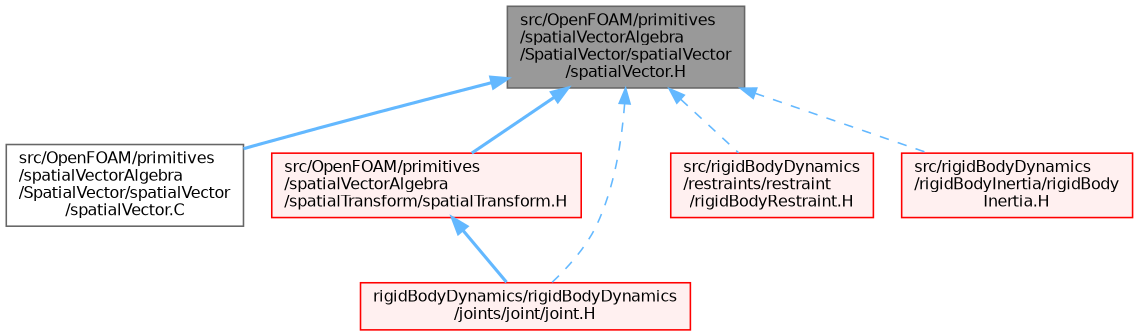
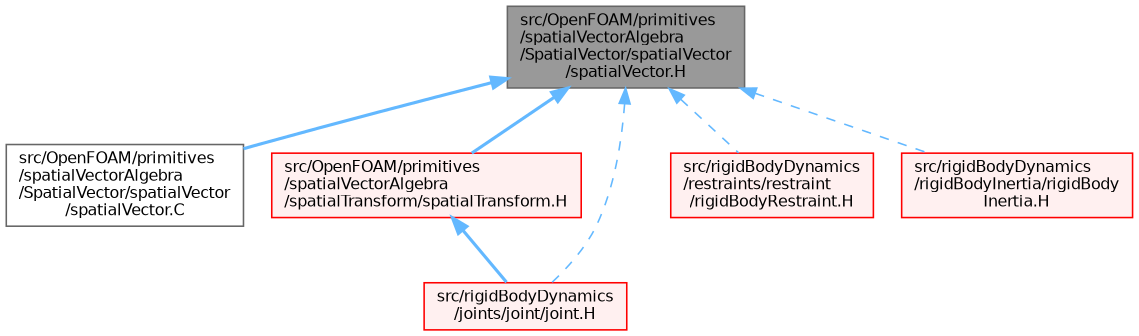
(525, 306) -> (525, 306)
